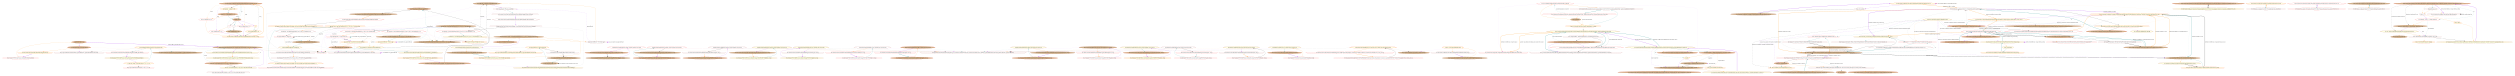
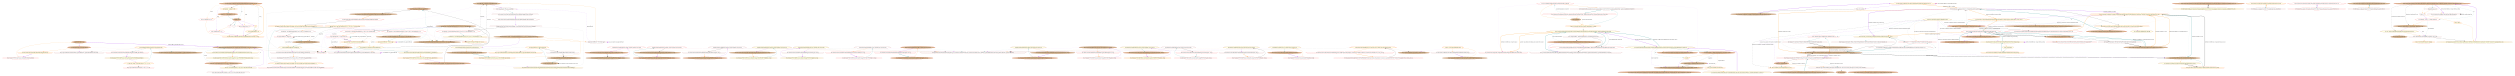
(234, 31) -> none
(505, 42) -> none
